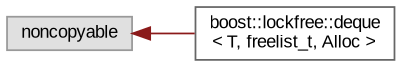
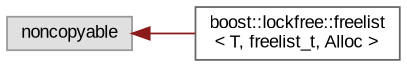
(295, 33) -> (298, 33)
